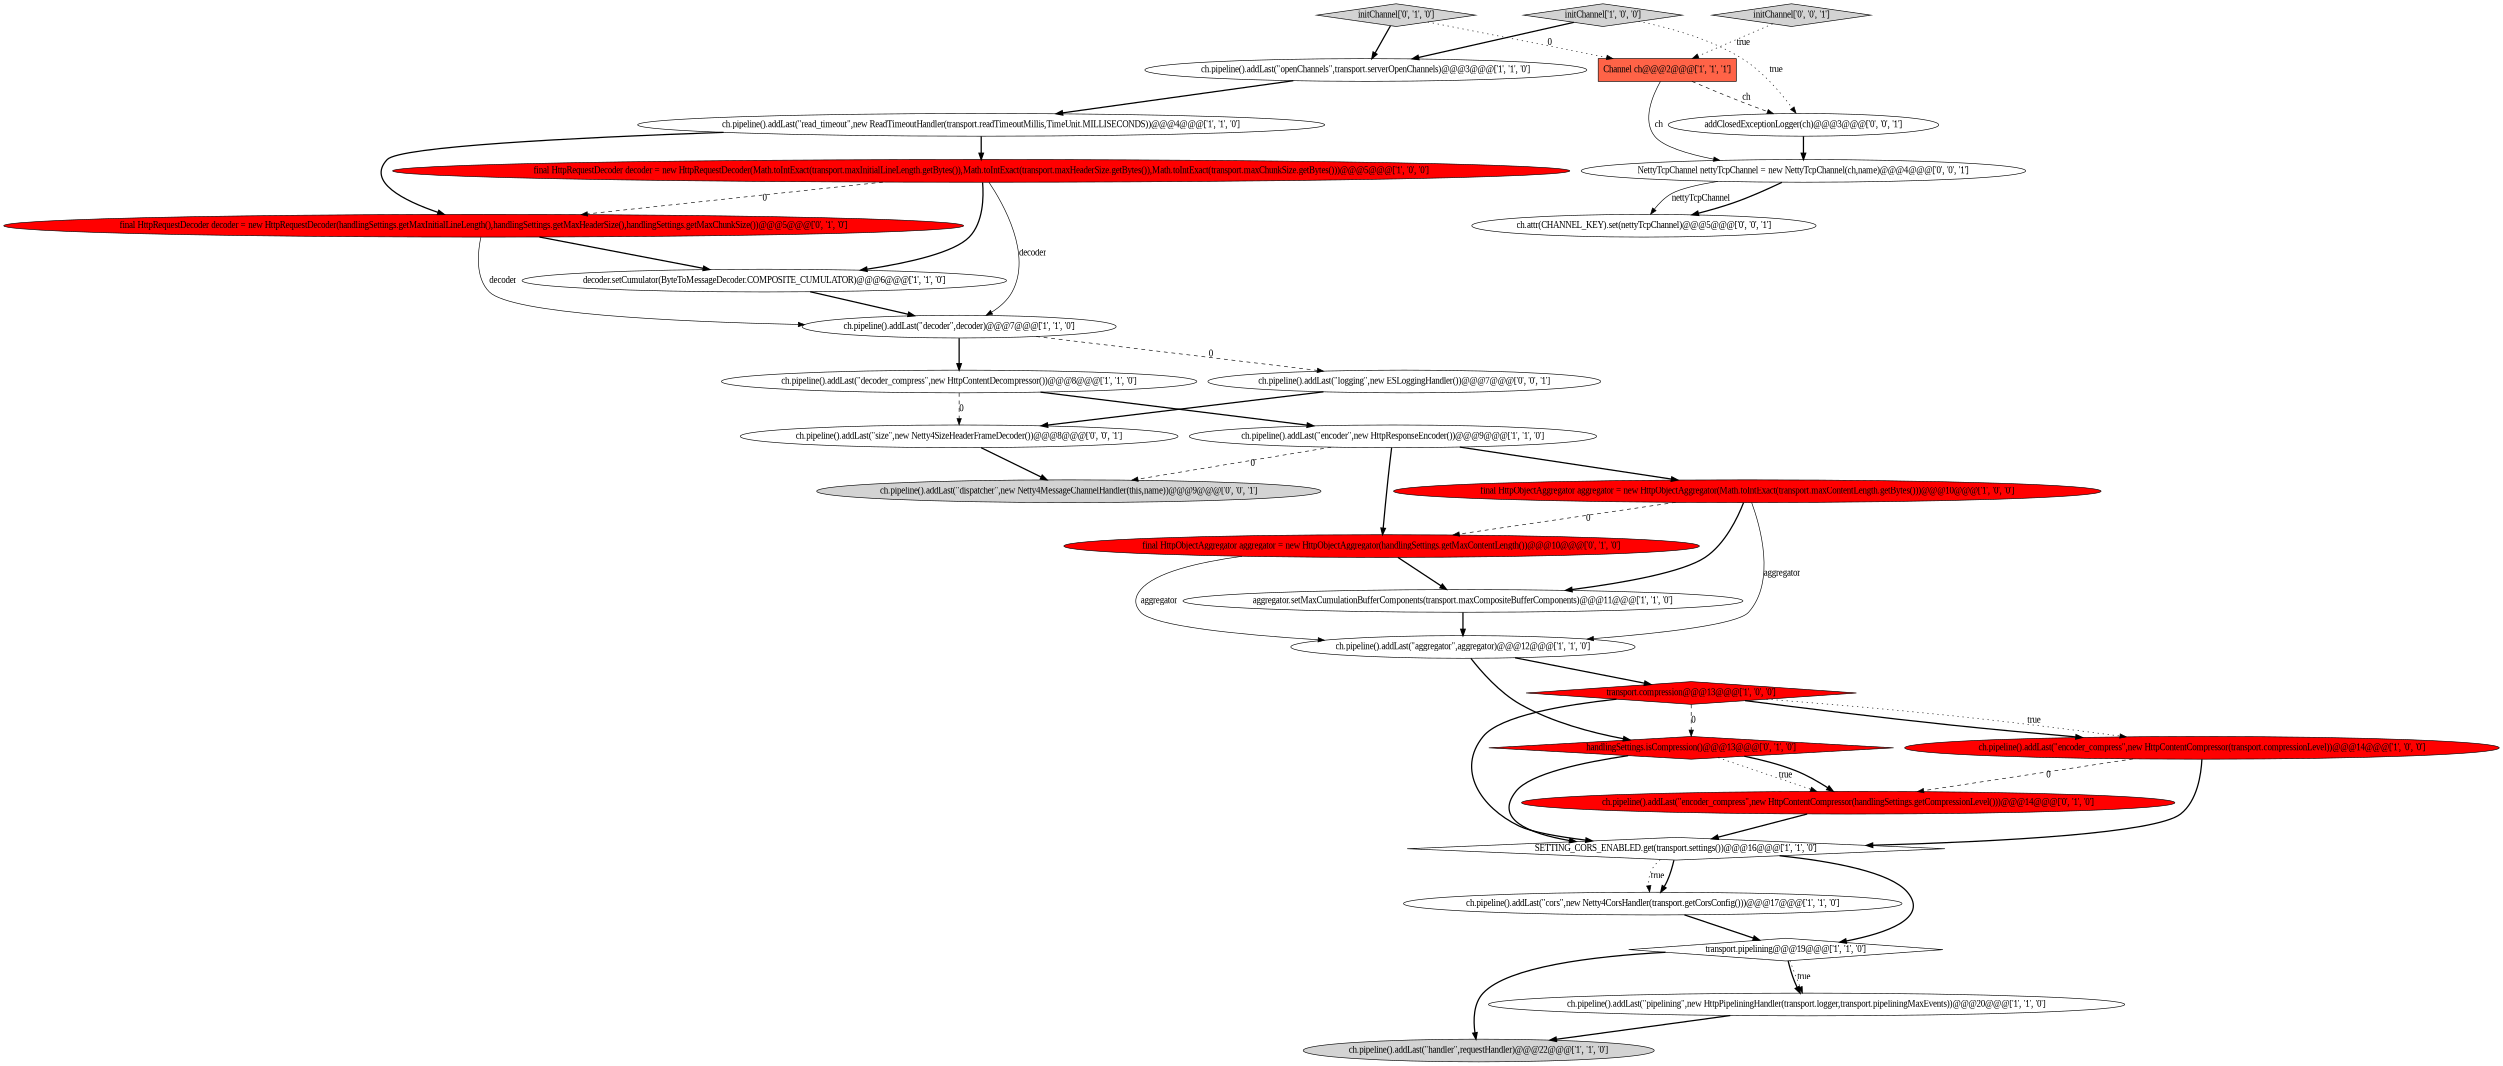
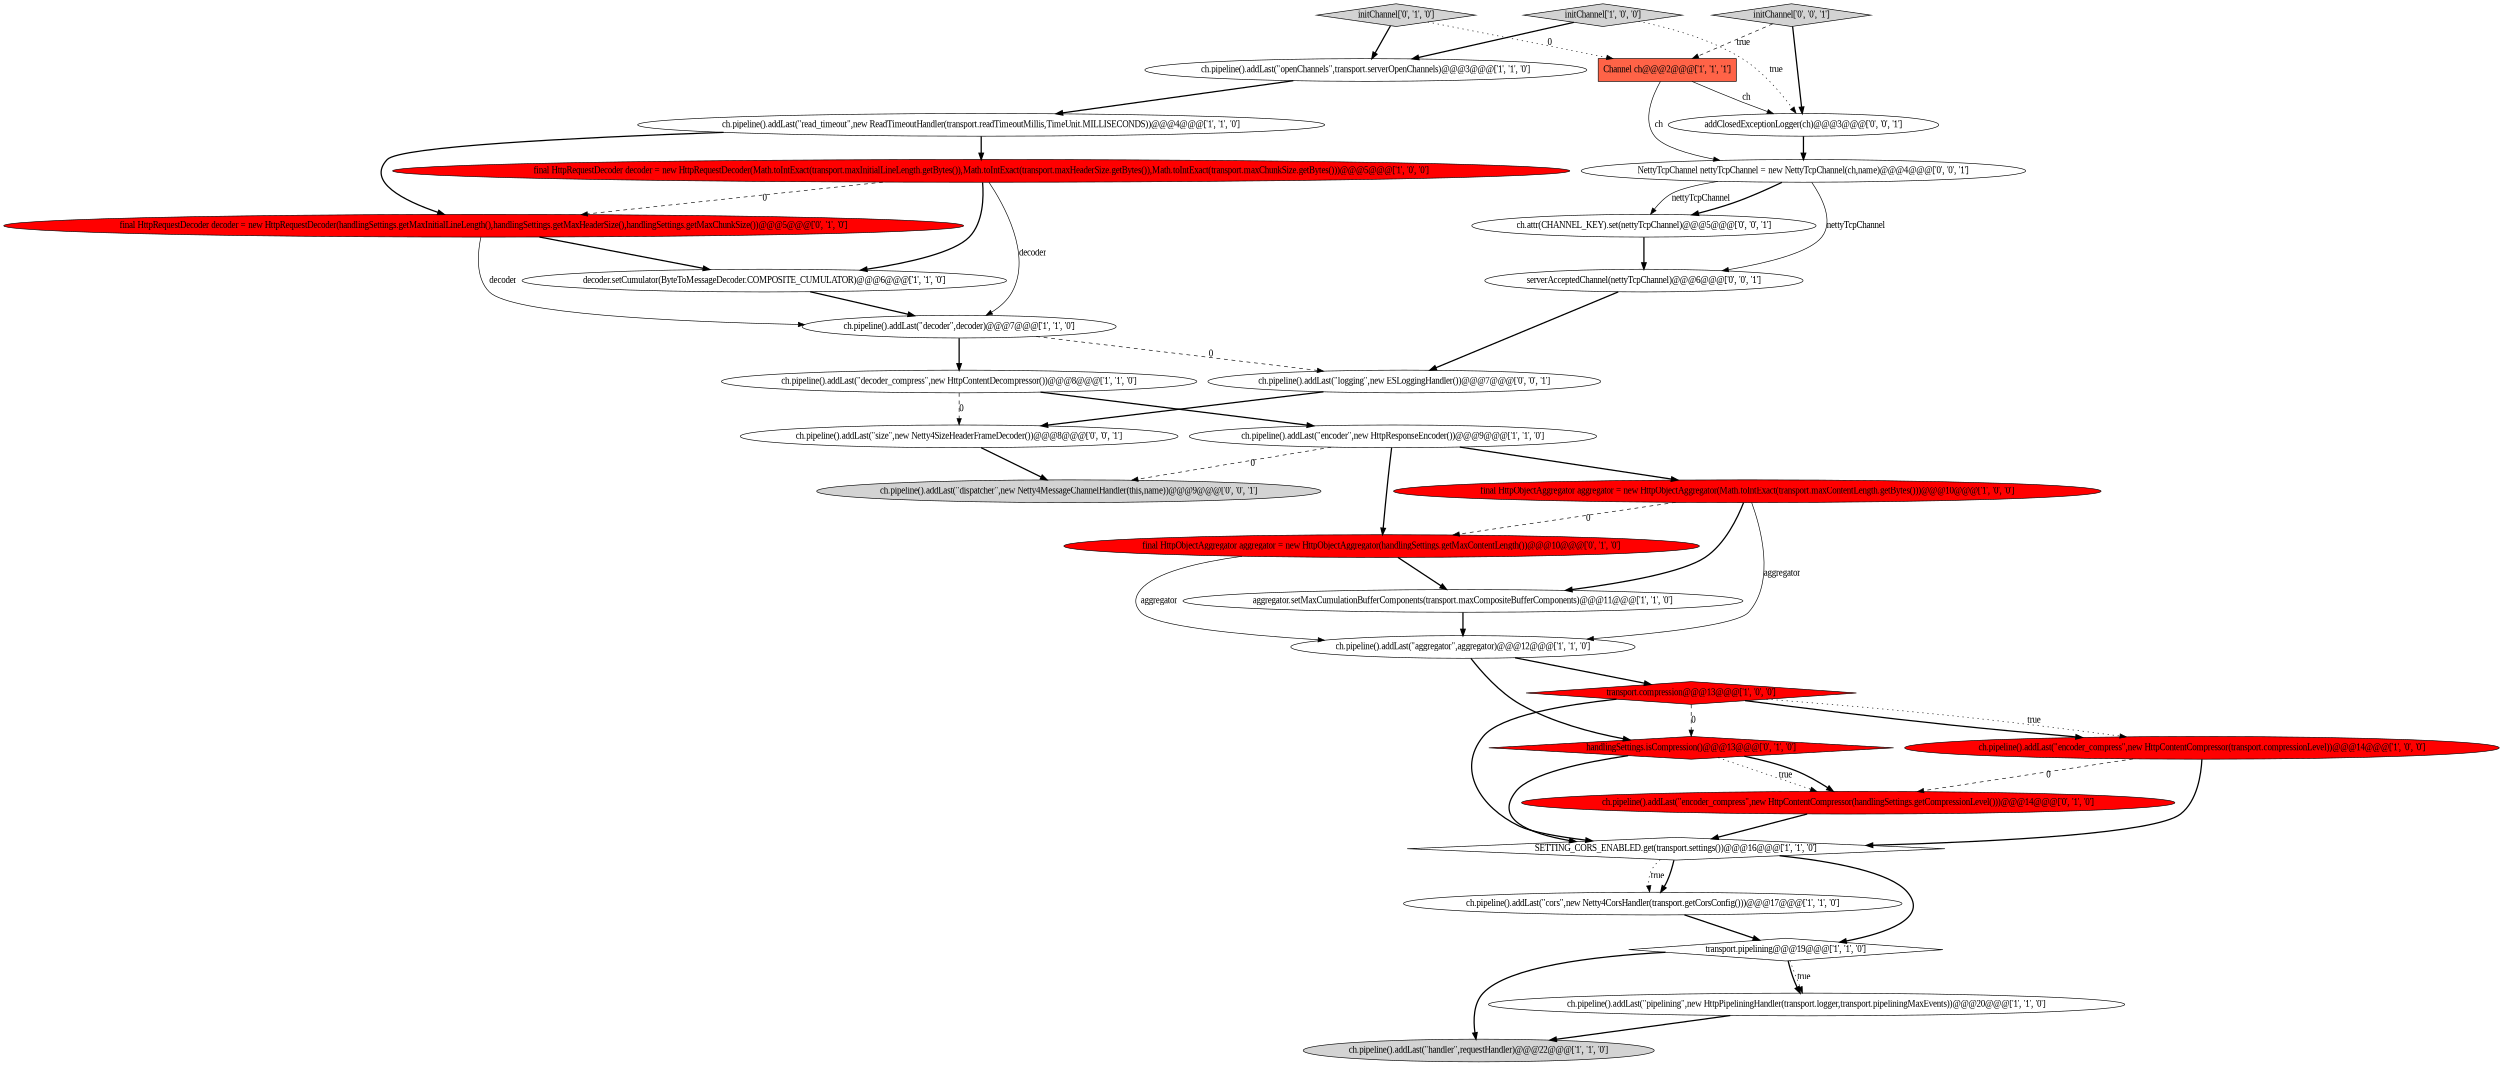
(1735, 40) -> (1735, 40)
none -> (1797, 67)
(1730, 97) -> (1730, 97)
none -> (1644, 281)
